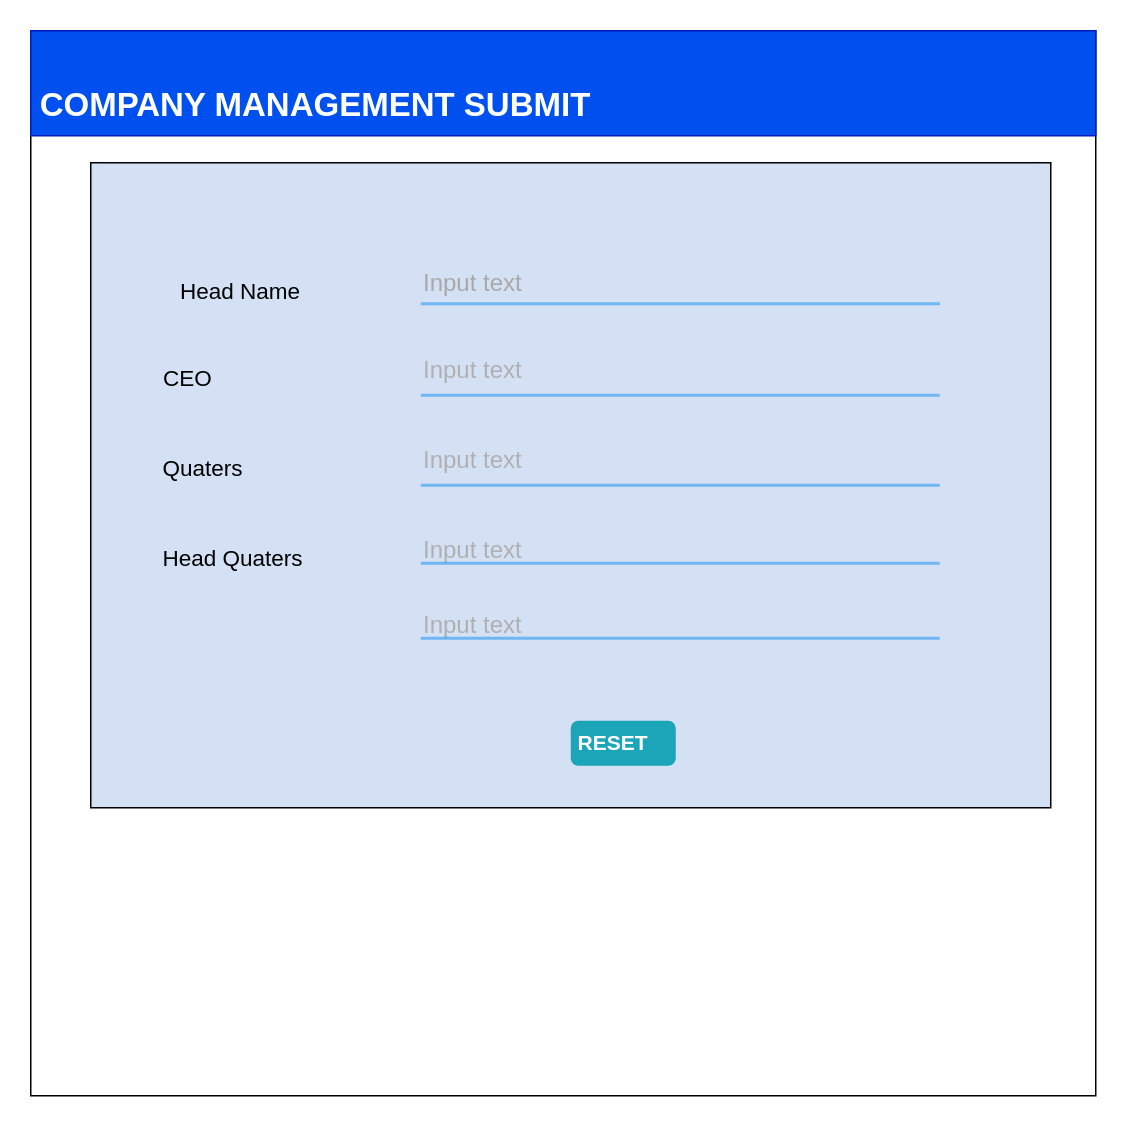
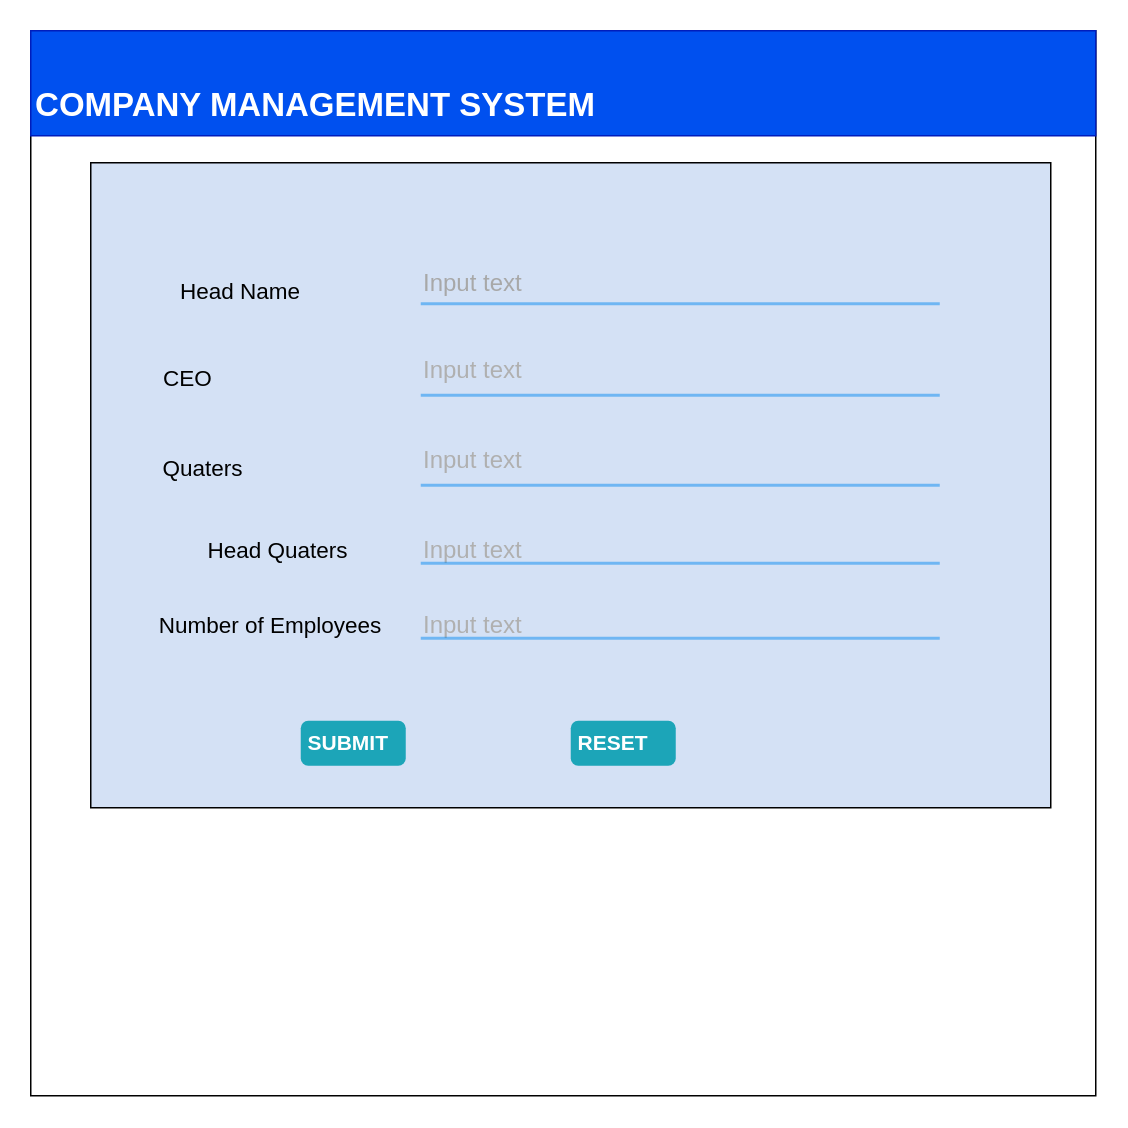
(316, 106) -> (316, 106)
(233, 556) -> (278, 548)
none -> (271, 623)
none -> (353, 743)
